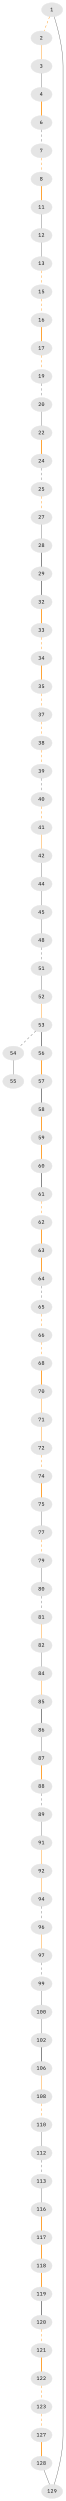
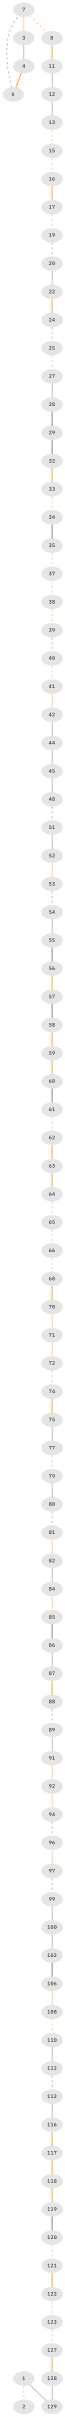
(42, 52) -> (24, 24)
(42, 673) -> (52, 532)
(42, 1039) -> (52, 955)
(42, 1293) -> (52, 1208)
